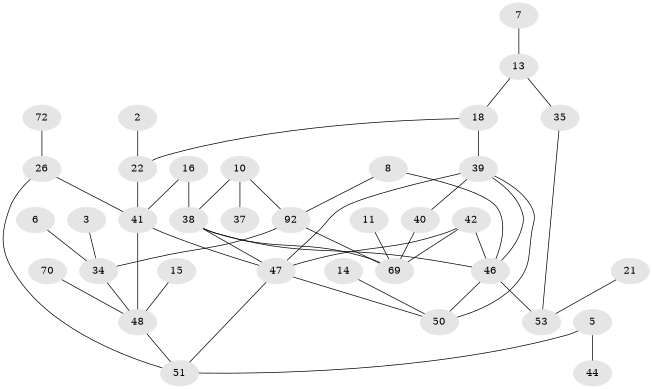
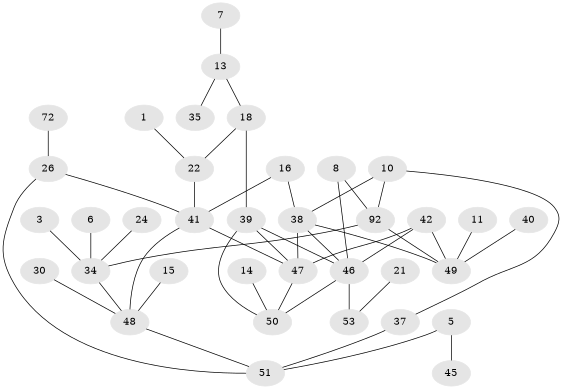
(138, 118) -> (144, 118)
(449, 195) -> none
none -> (142, 220)
(551, 220) -> none
(48, 271) -> (40, 271)
(395, 271) -> (451, 271)
(228, 322) -> (334, 350)
(593, 373) -> (451, 373)
